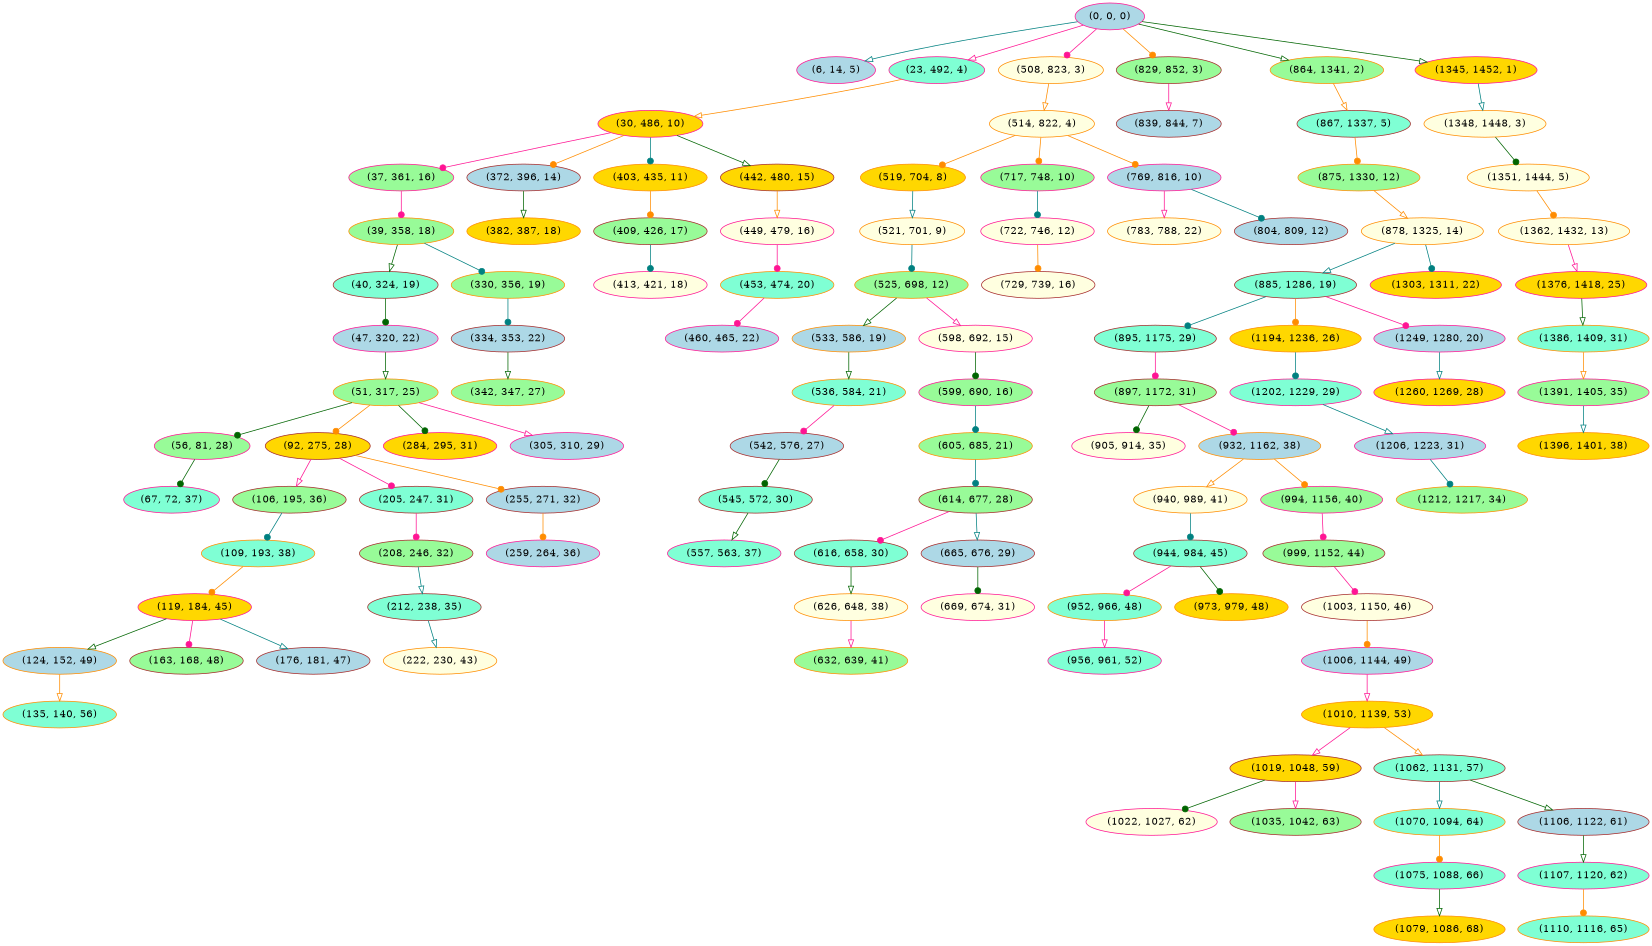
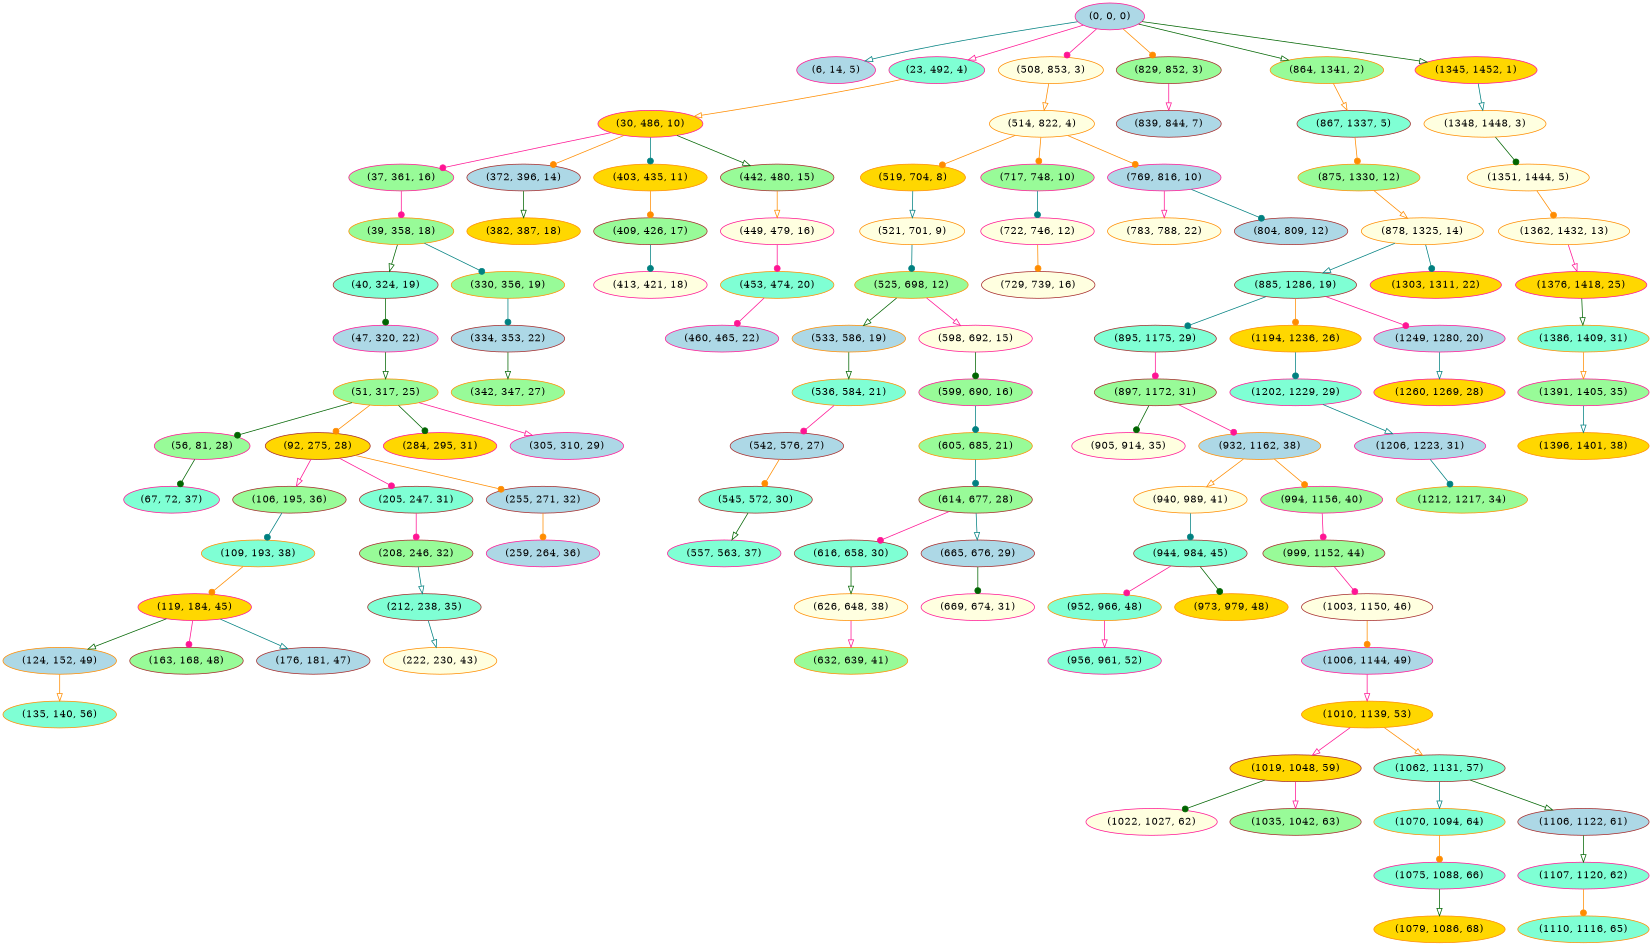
(1051, 70) -> (1051, 70)
(777, 178) -> (777, 178)
(773, 470) -> (773, 470)
